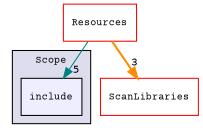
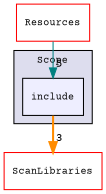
(122, 56) -> (53, 130)
